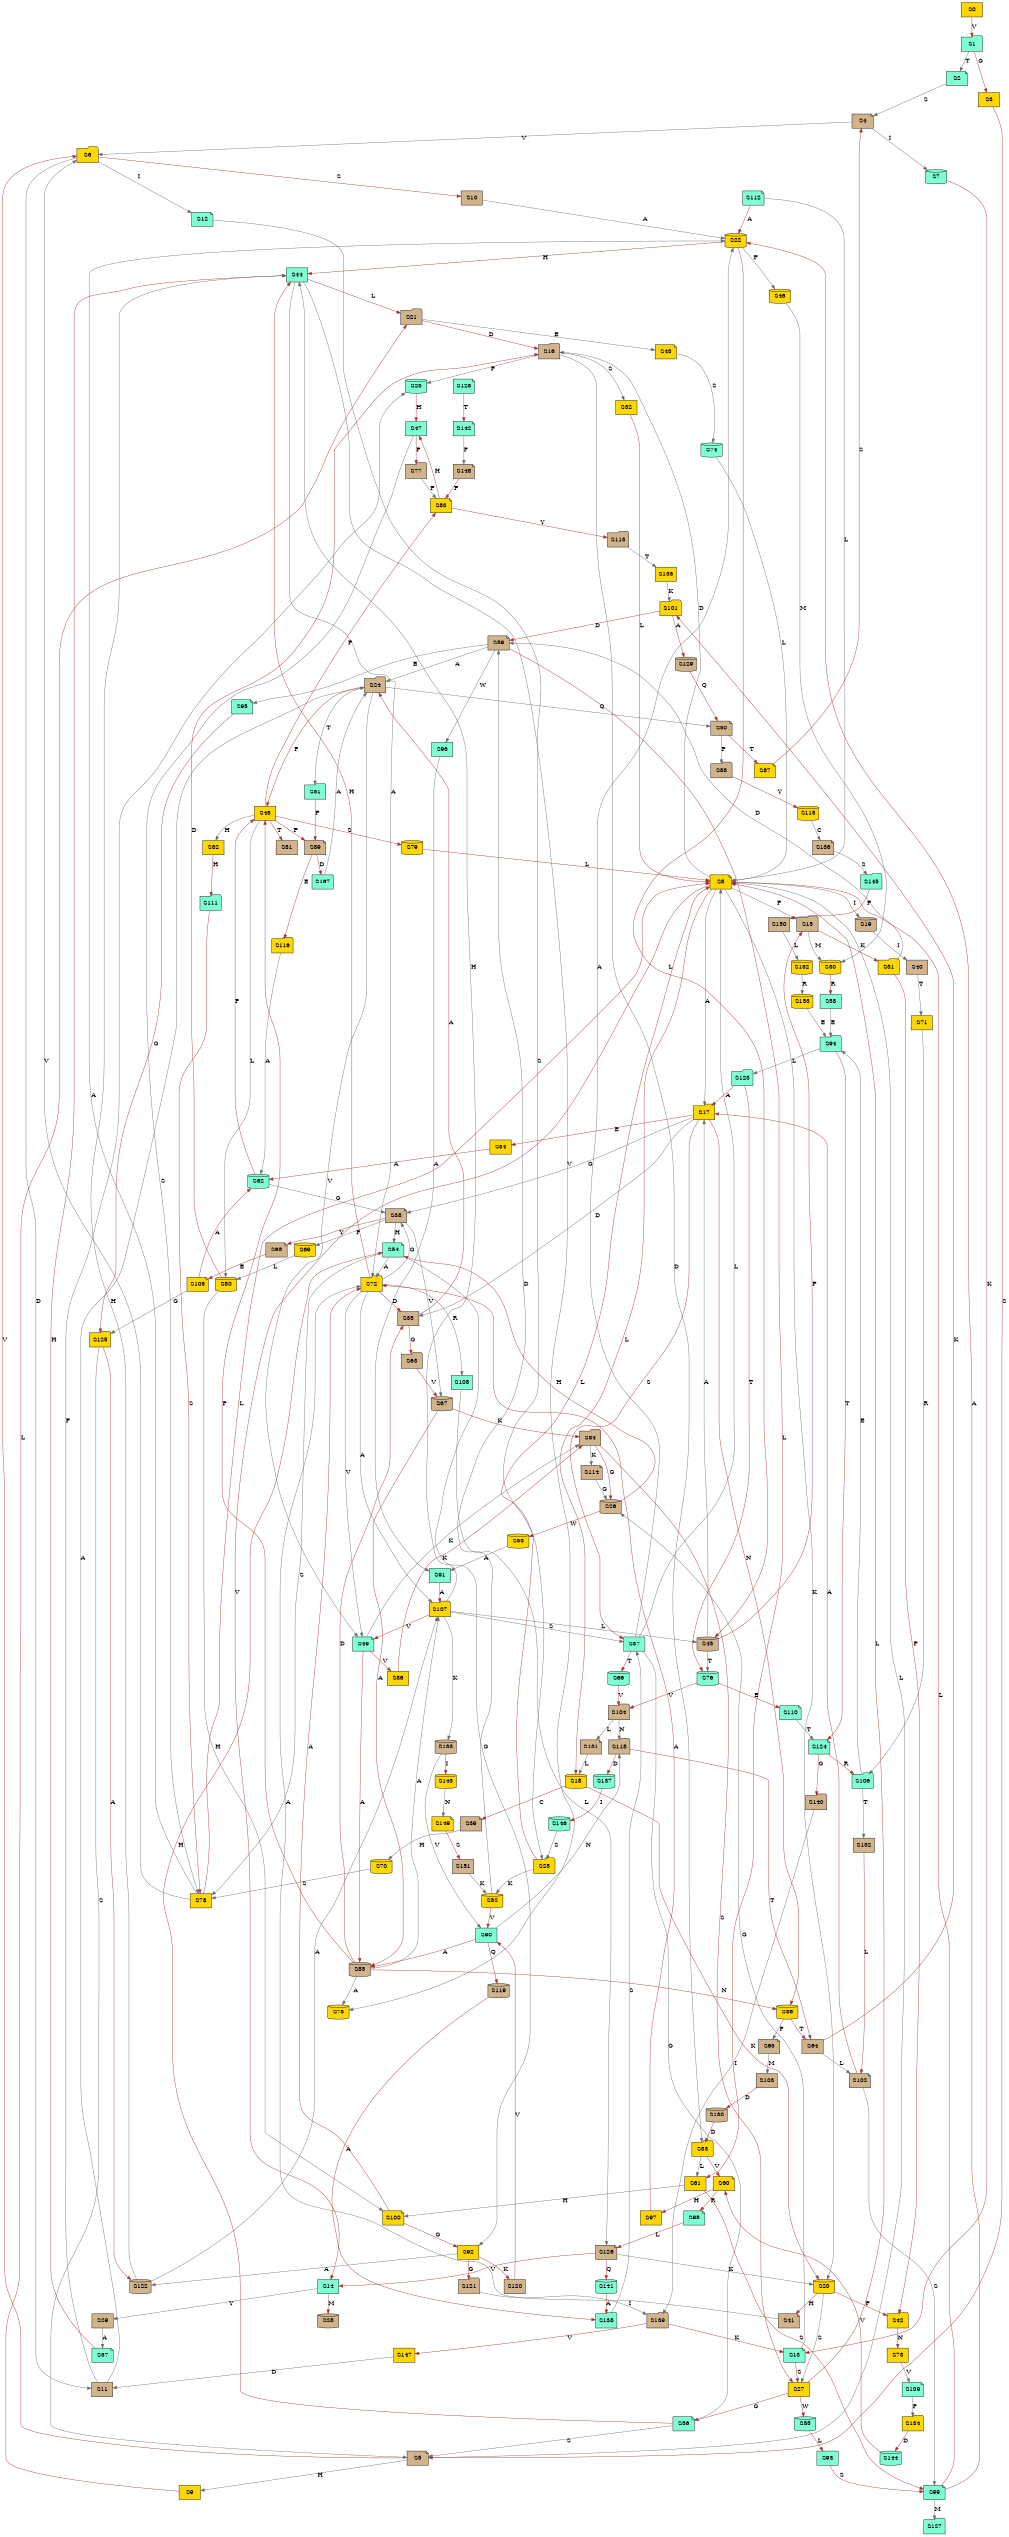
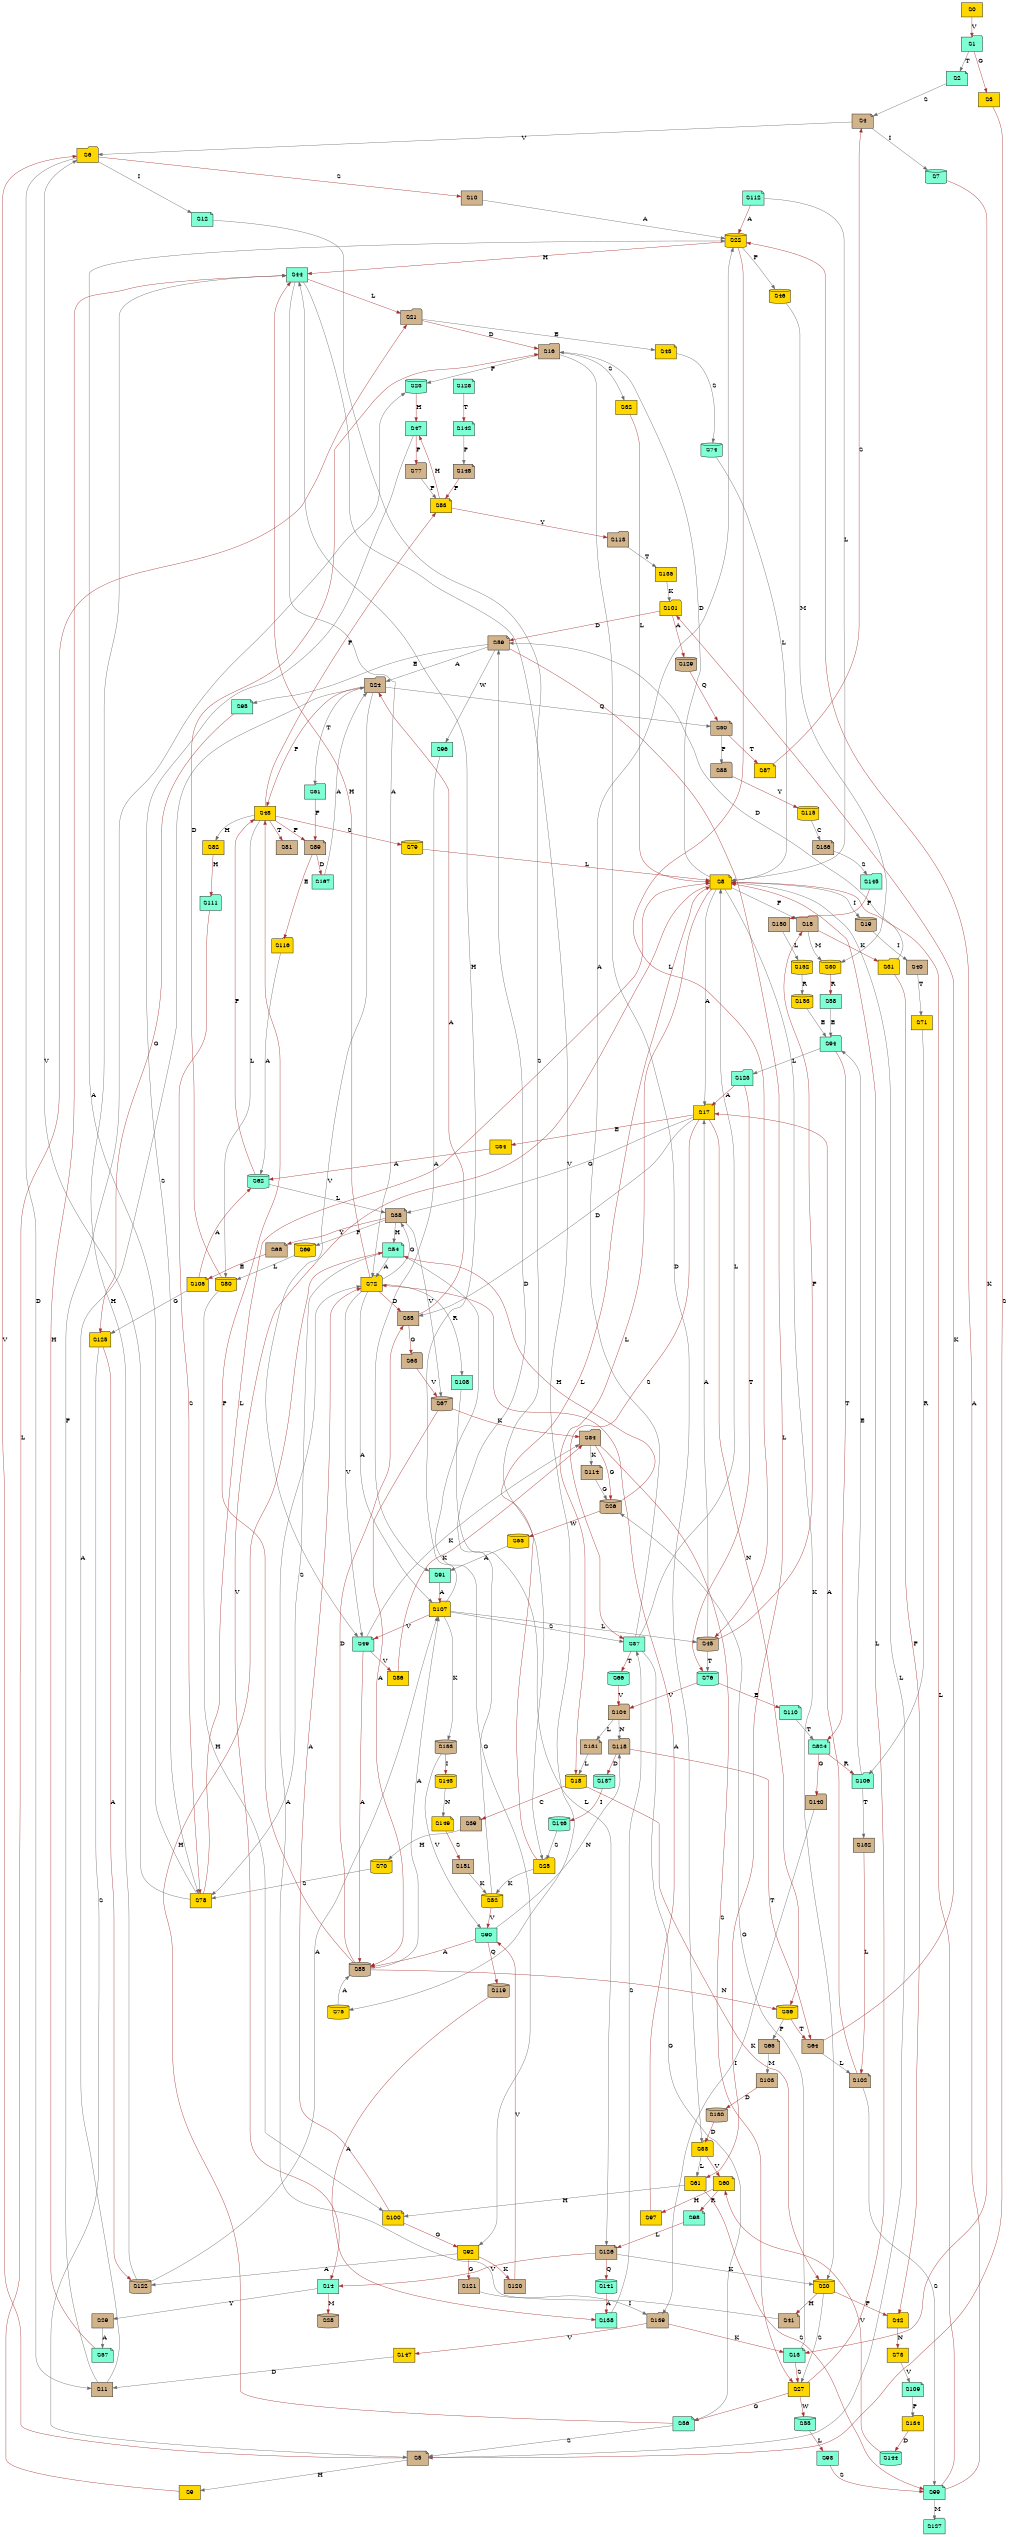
(338, 1199) -> (338, 1199)
(819, 1747) -> (819, 1747)
(351, 1989) -> (340, 1991)
